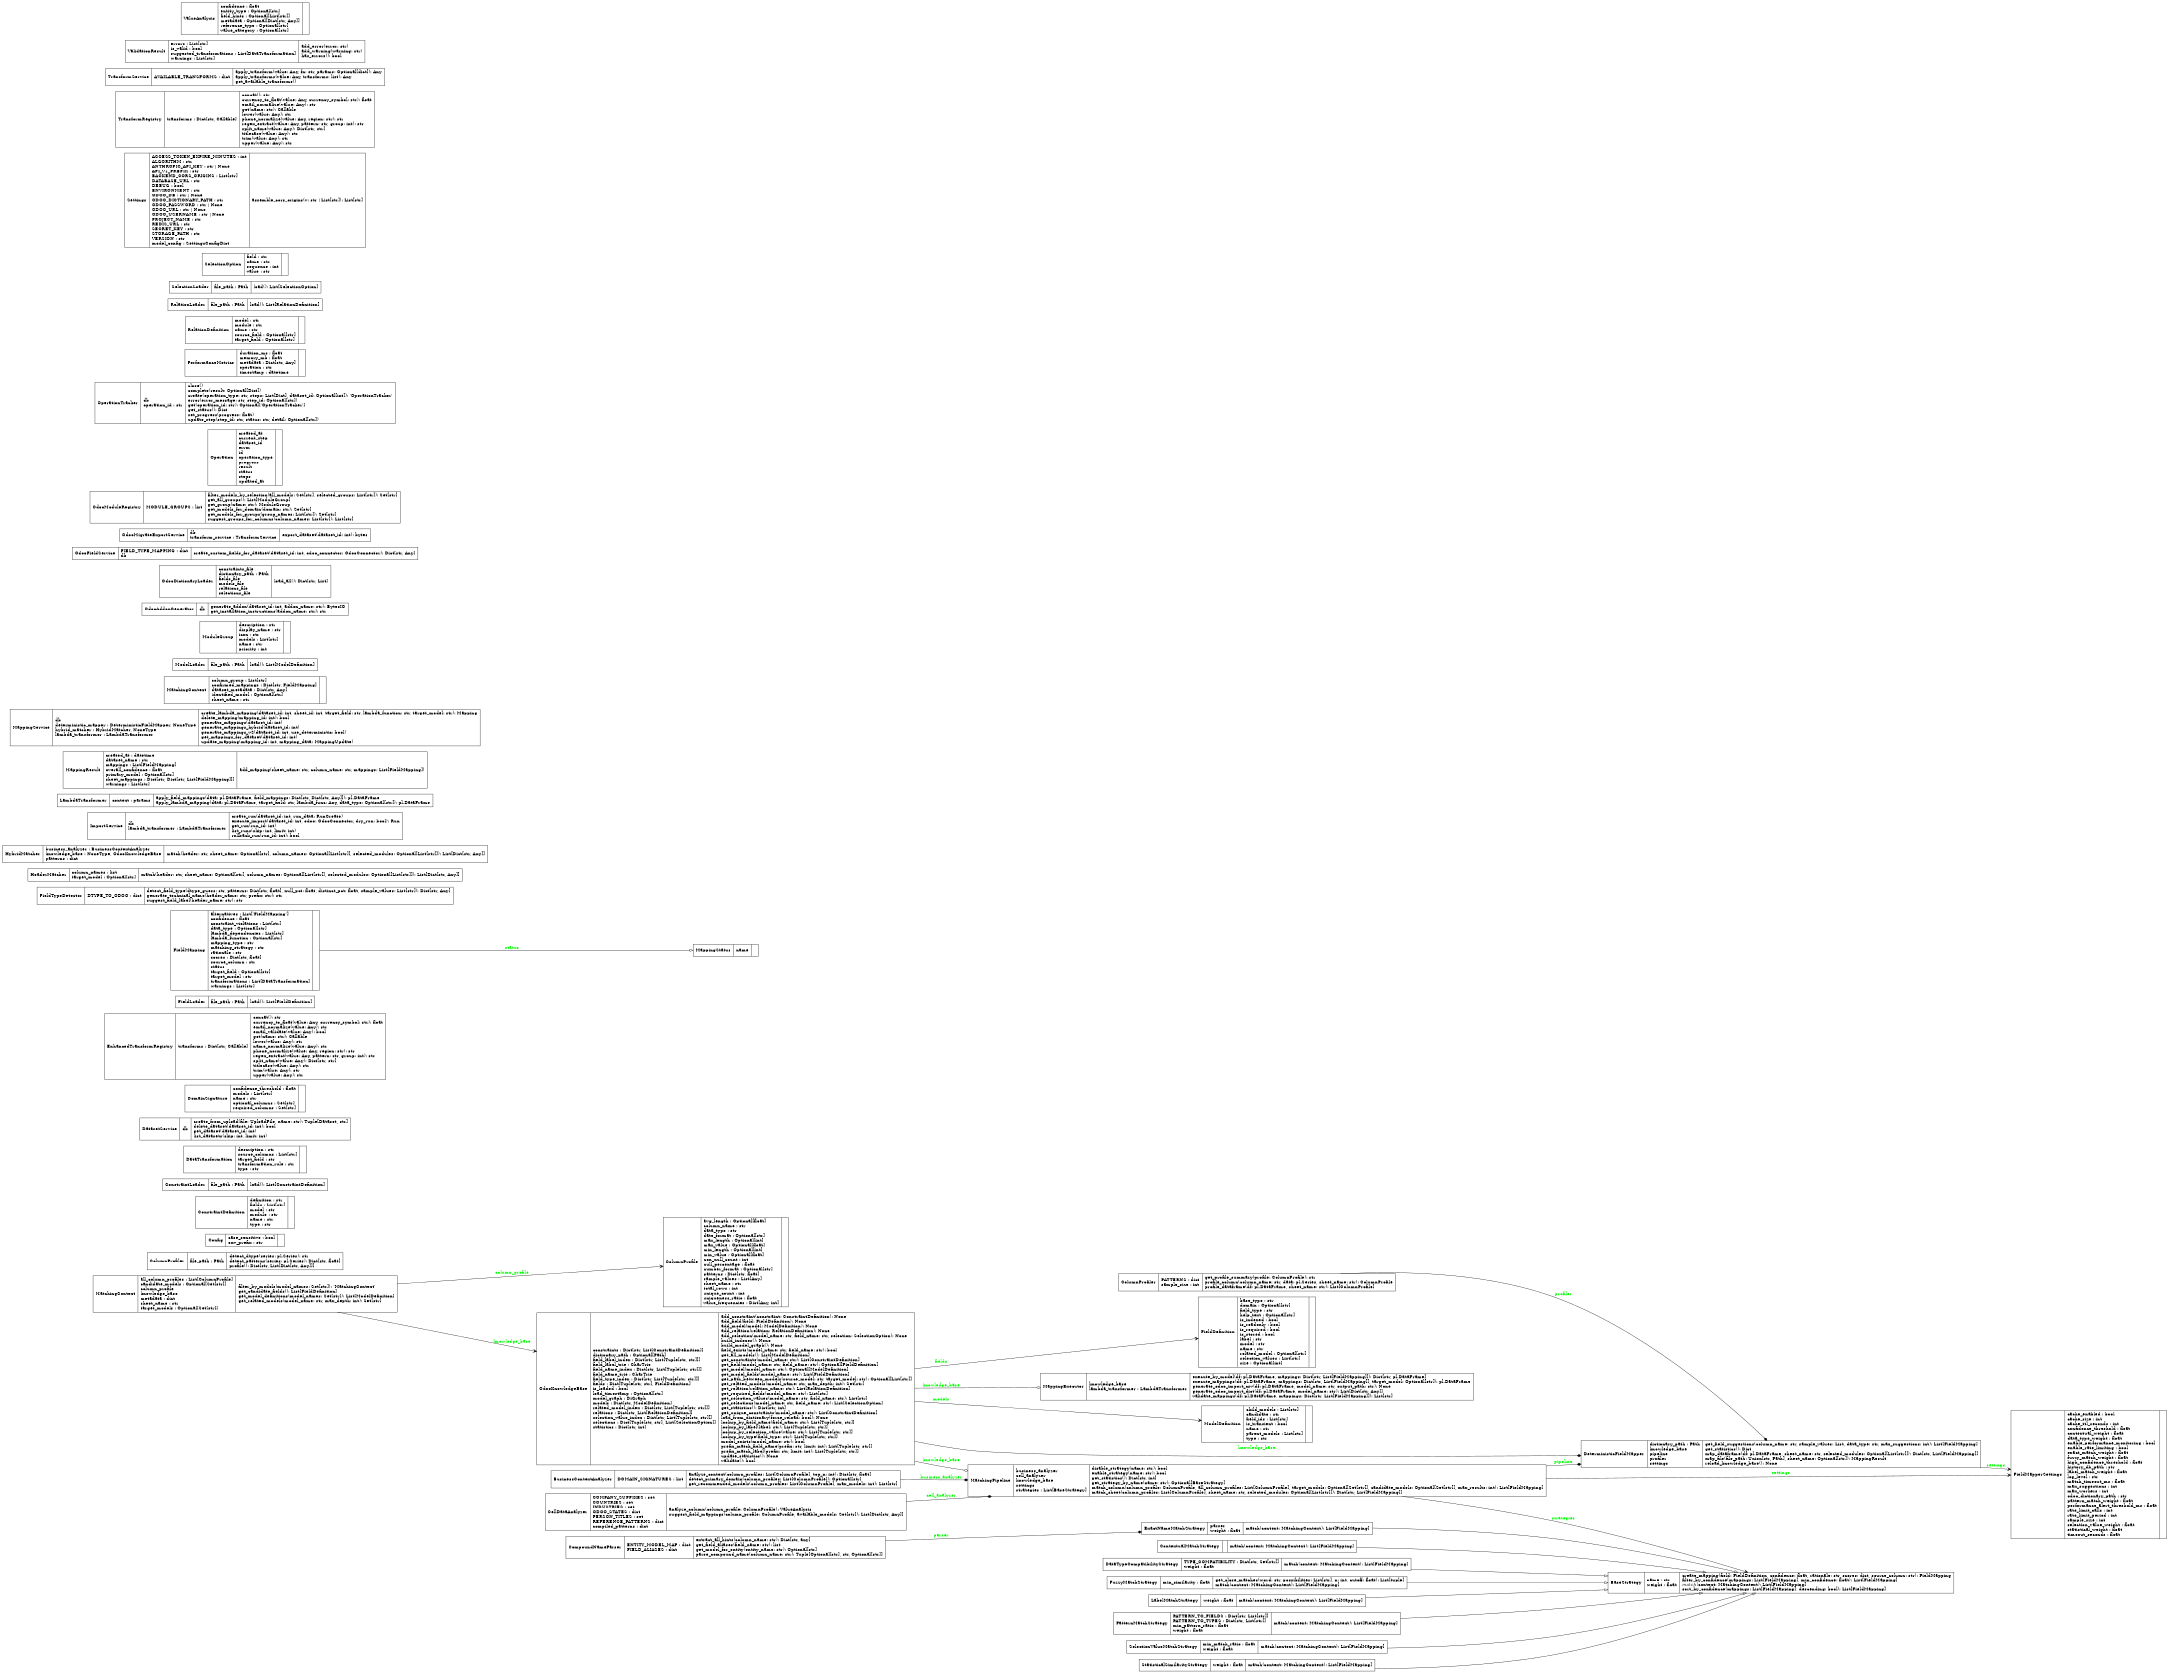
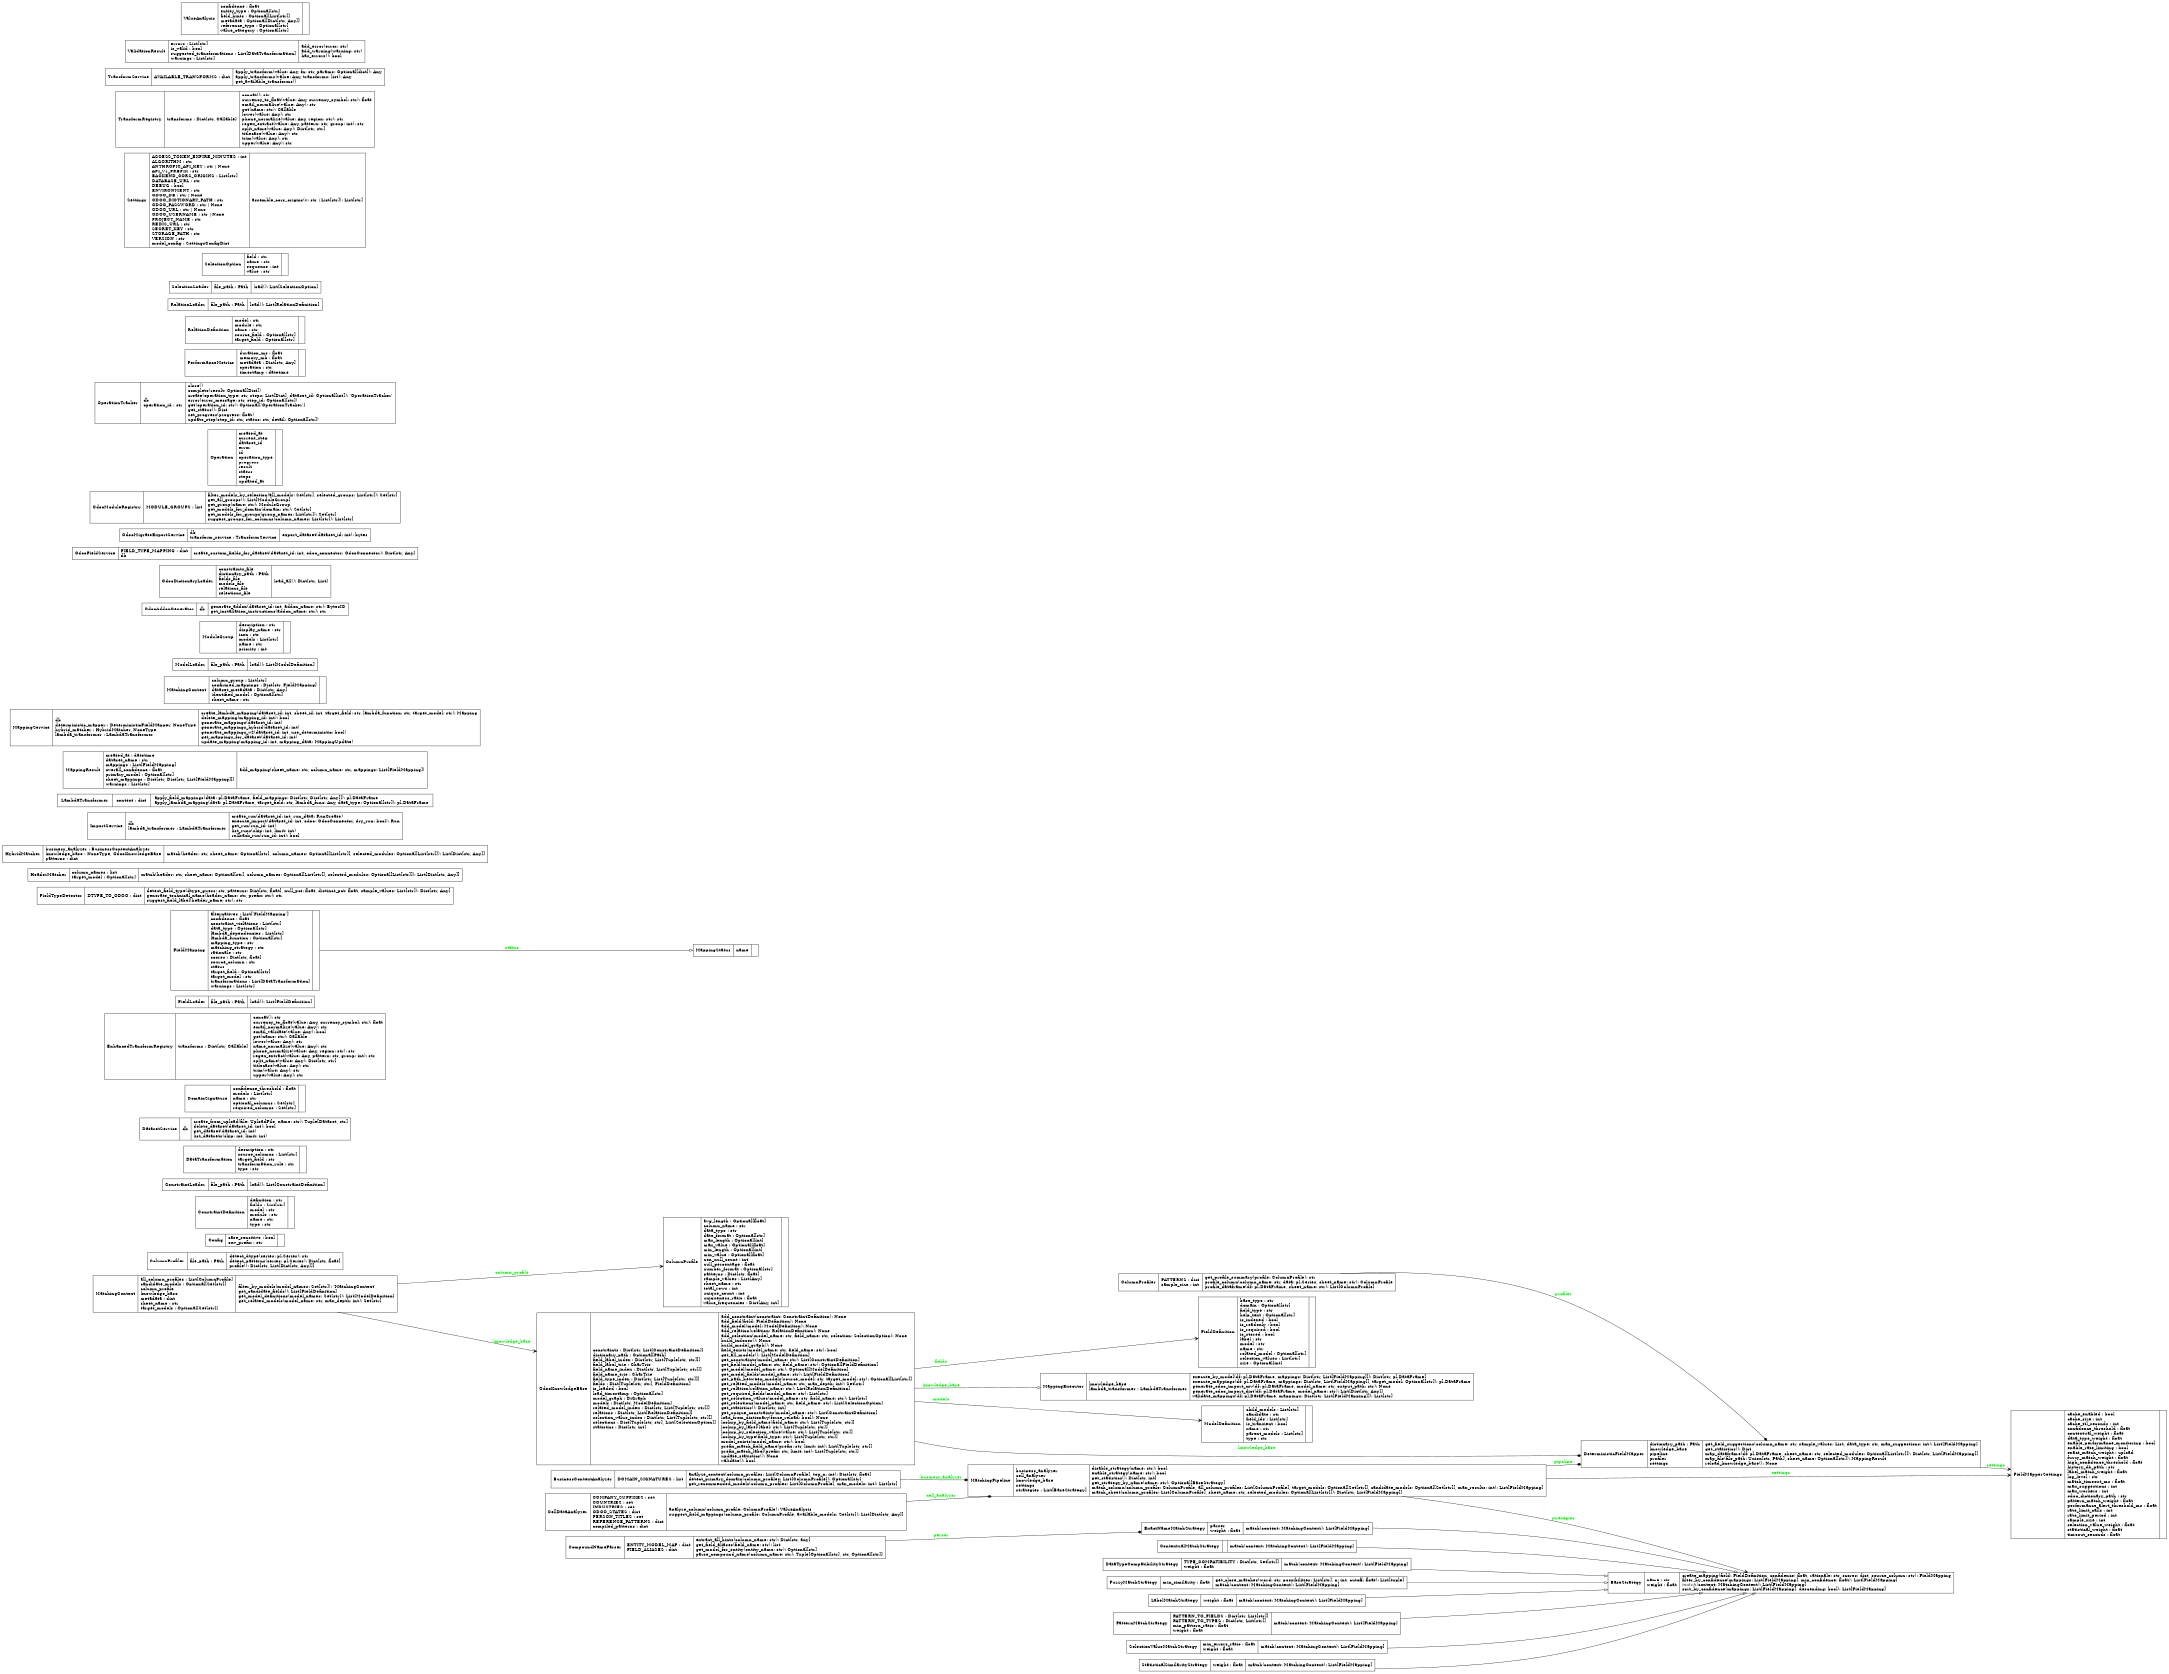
(132, 800) -> (132, 800)
(2098, 1453) -> (2101, 1453)
(939, 1466) -> none
(1229, 1644) -> (1229, 1644)
